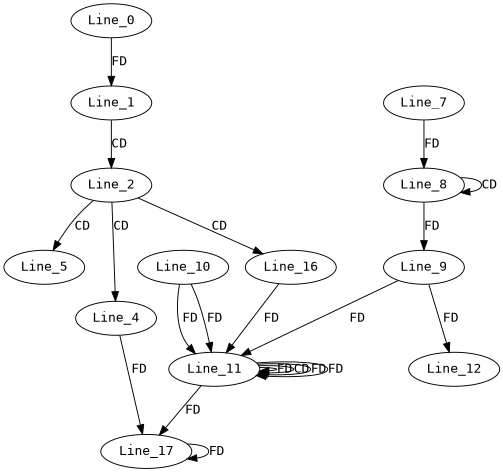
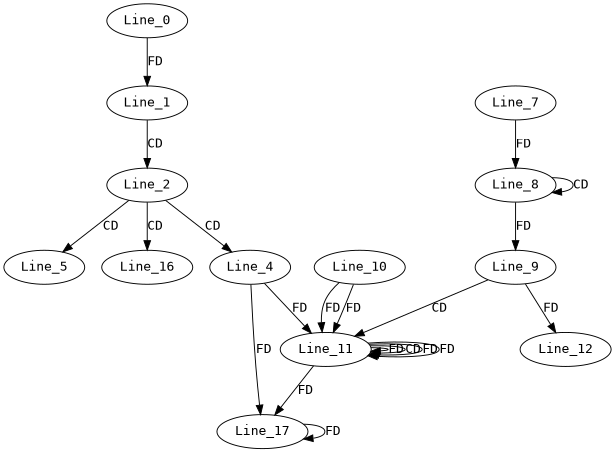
(255, 315) -> (284, 305)
(357, 318) -> (440, 308)
